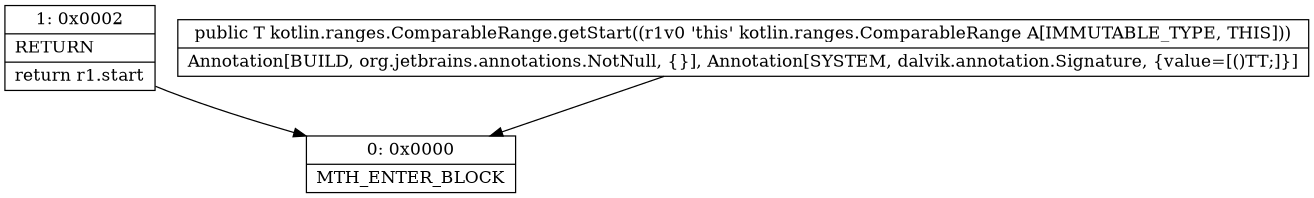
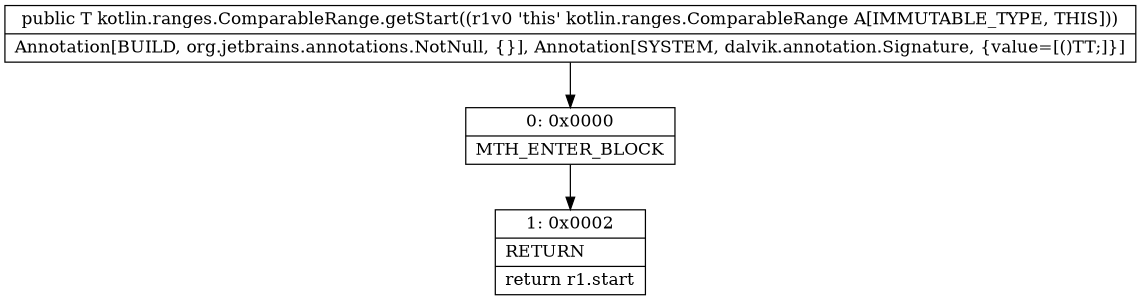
(224, 111) -> (570, 181)
